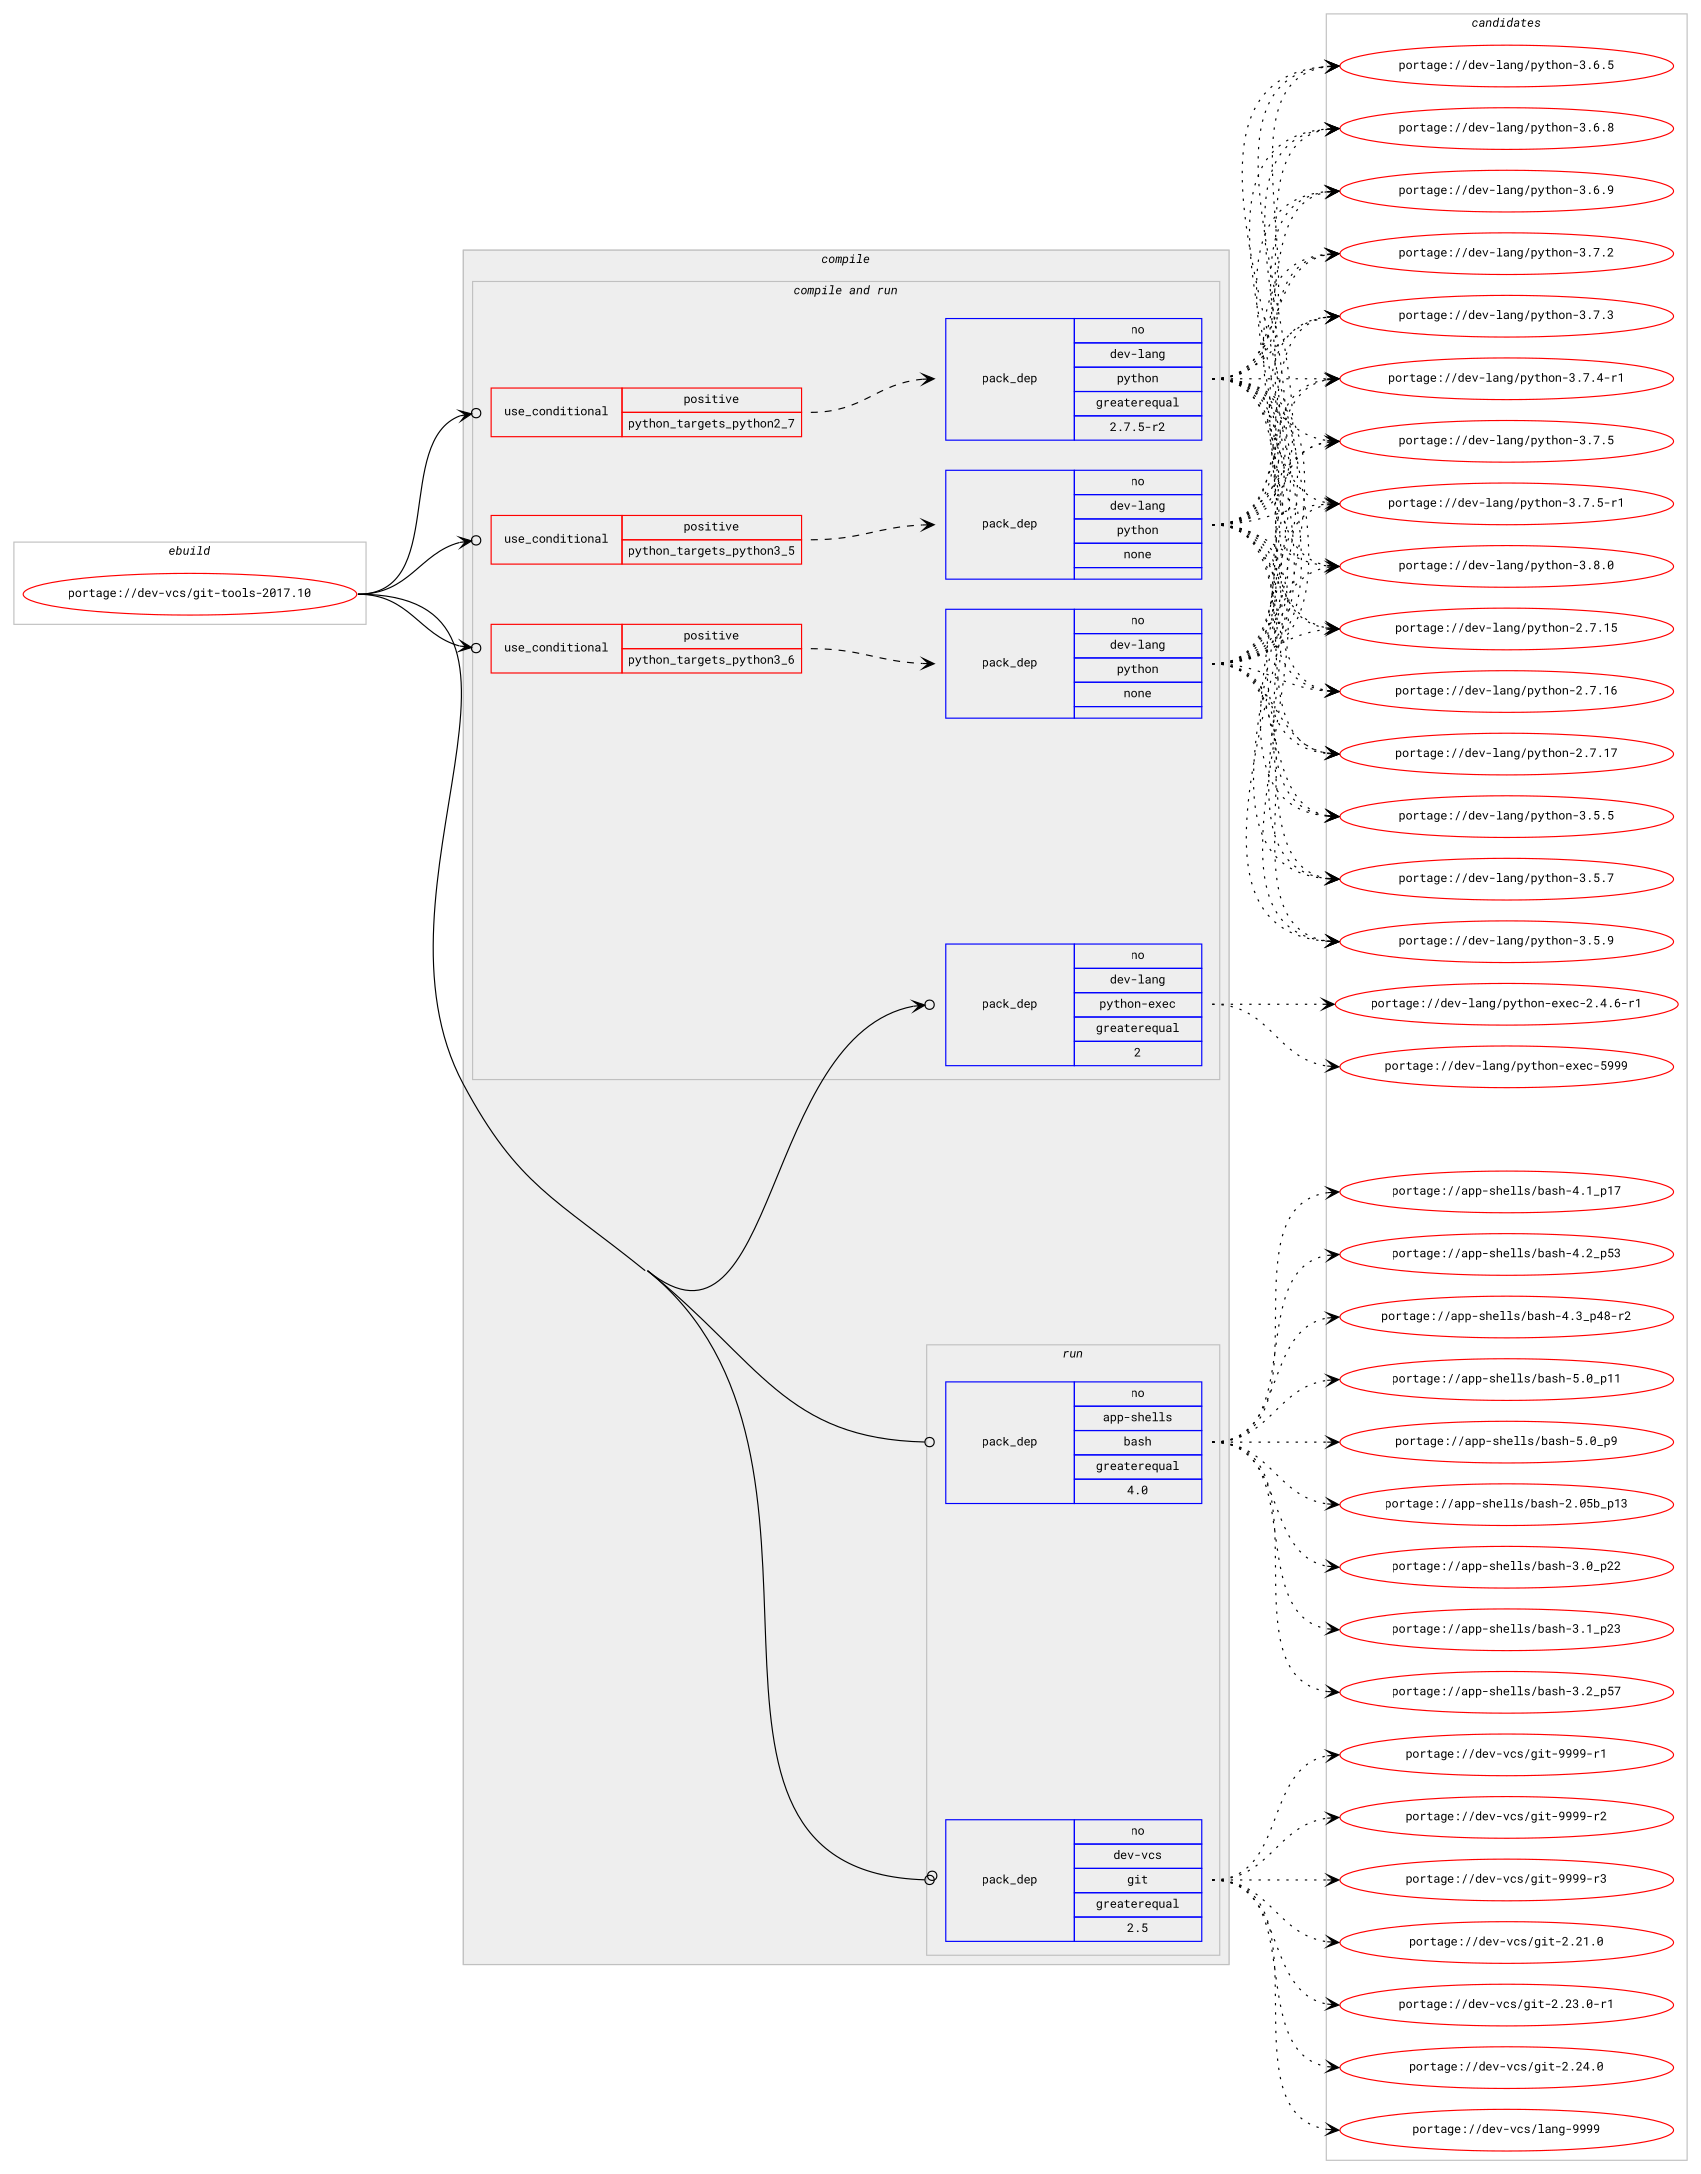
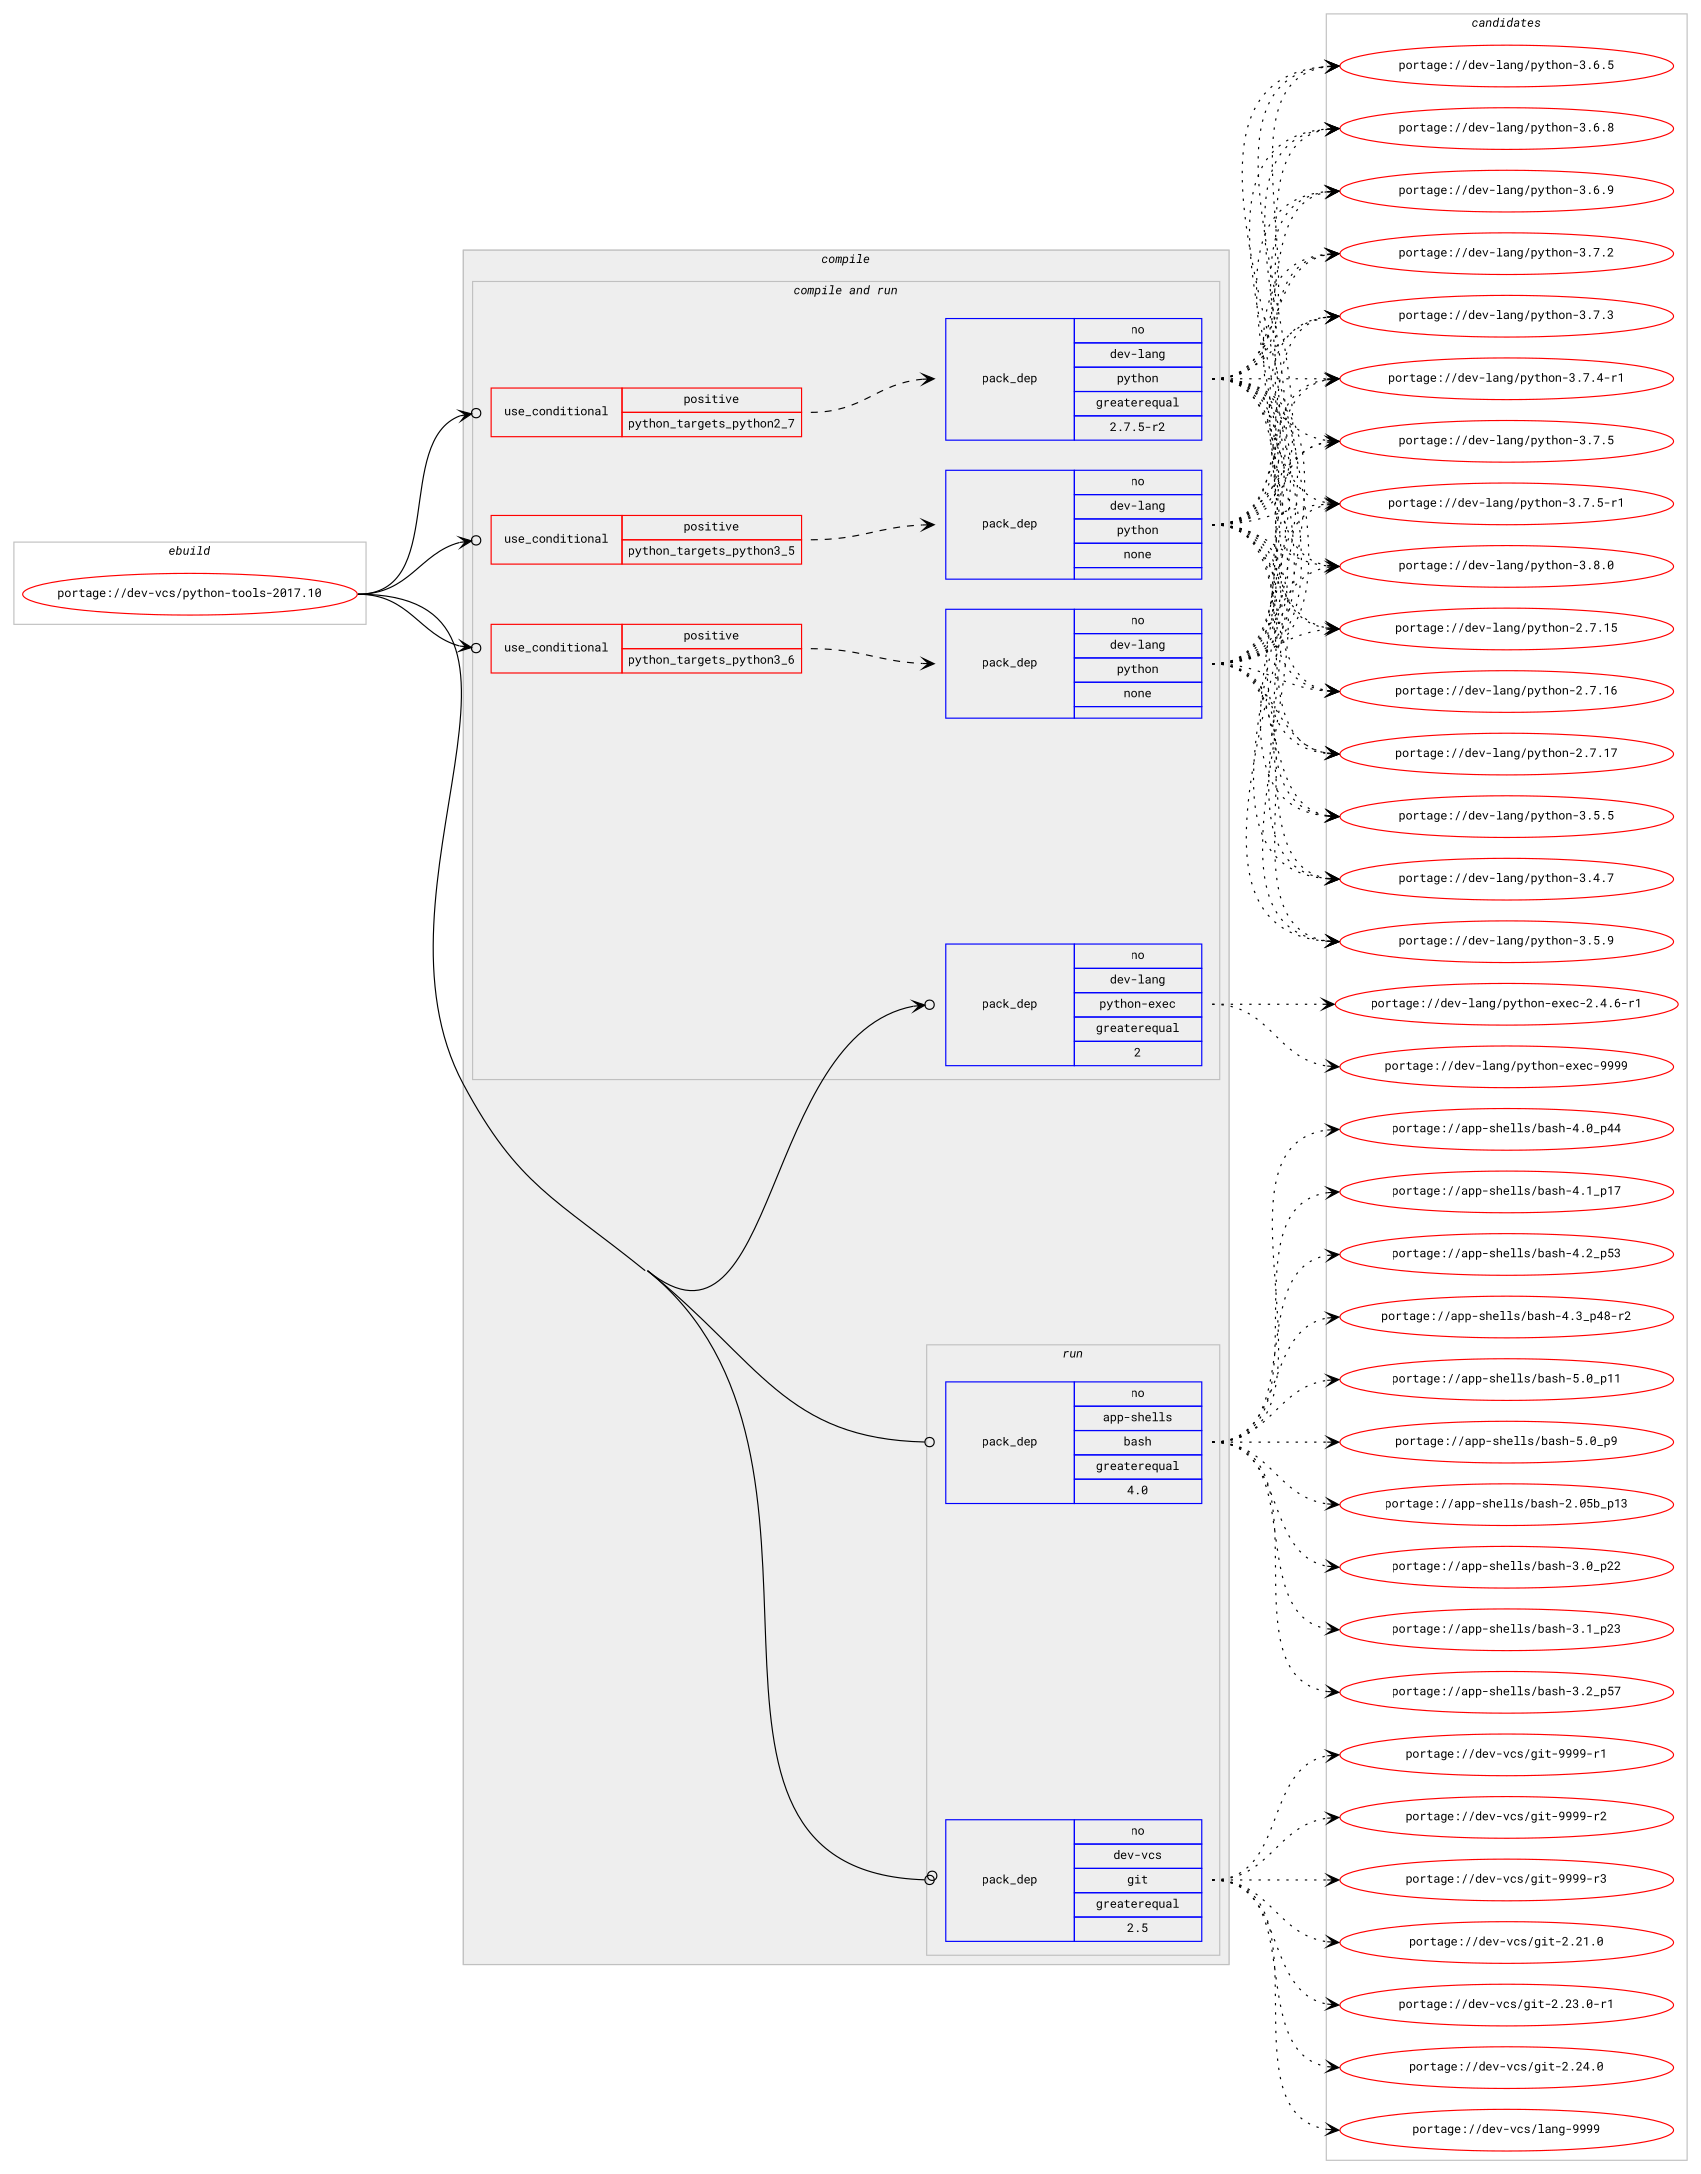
(190, 594) -> (190, 594)
(1507, 879) -> (1507, 879)
(1507, 1067) -> (1507, 1067)
none -> (1507, 1129)
